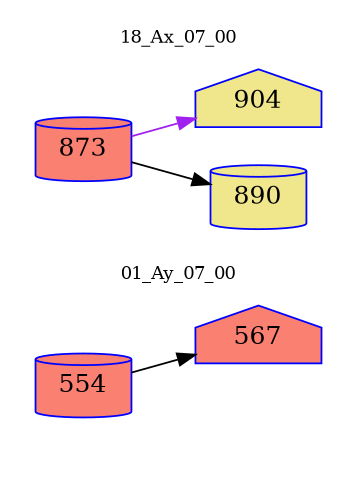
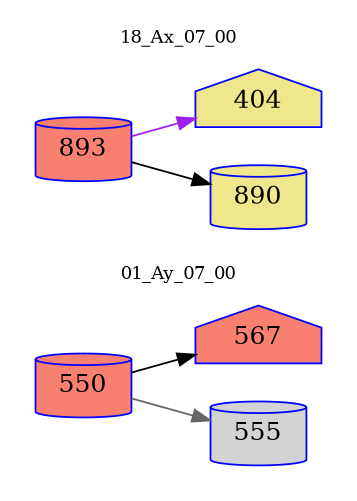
(258, 101) -> (258, 101)
(83, 149) -> (83, 149)
(83, 385) -> (83, 385)
none -> (258, 433)
